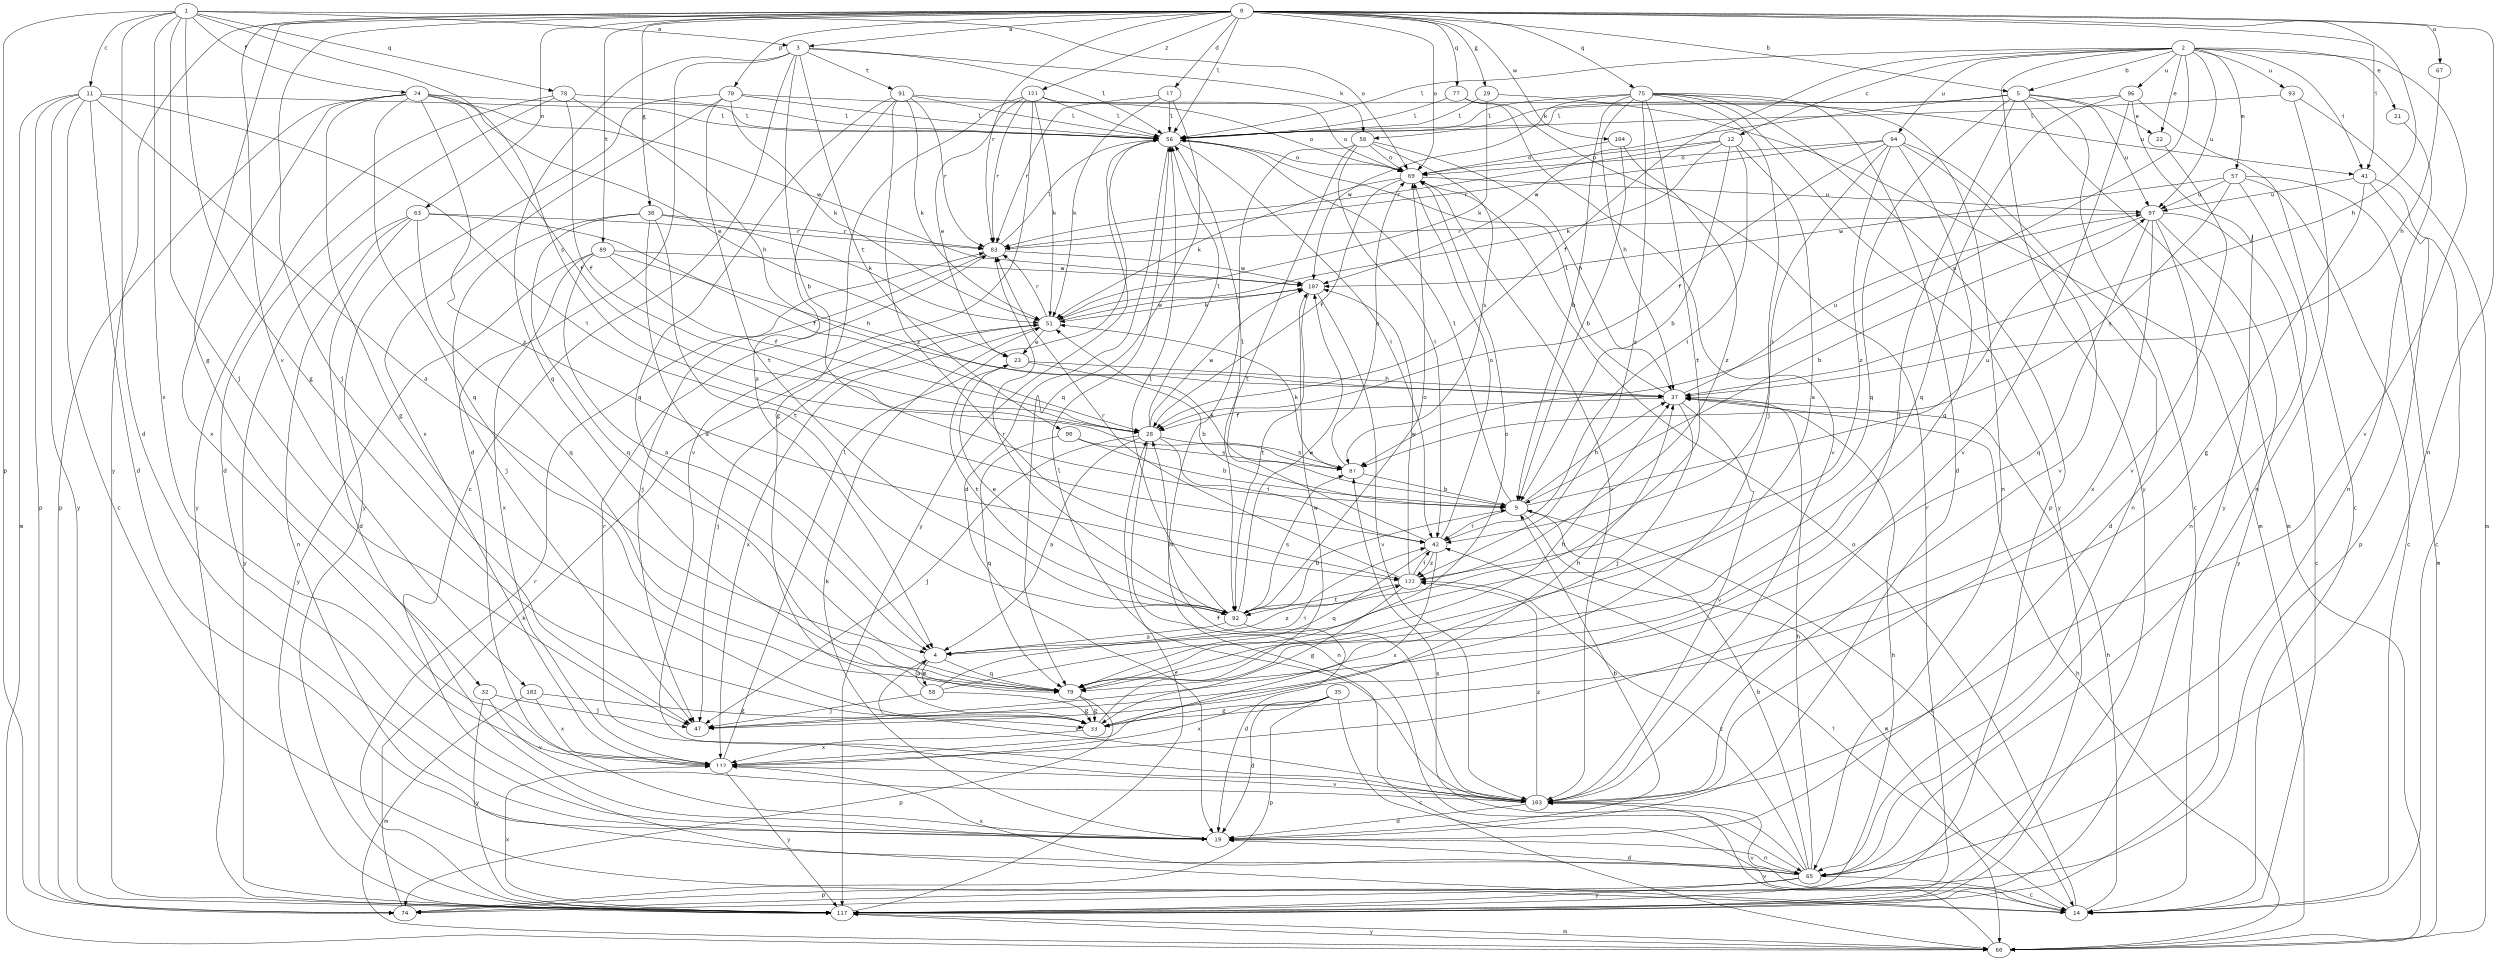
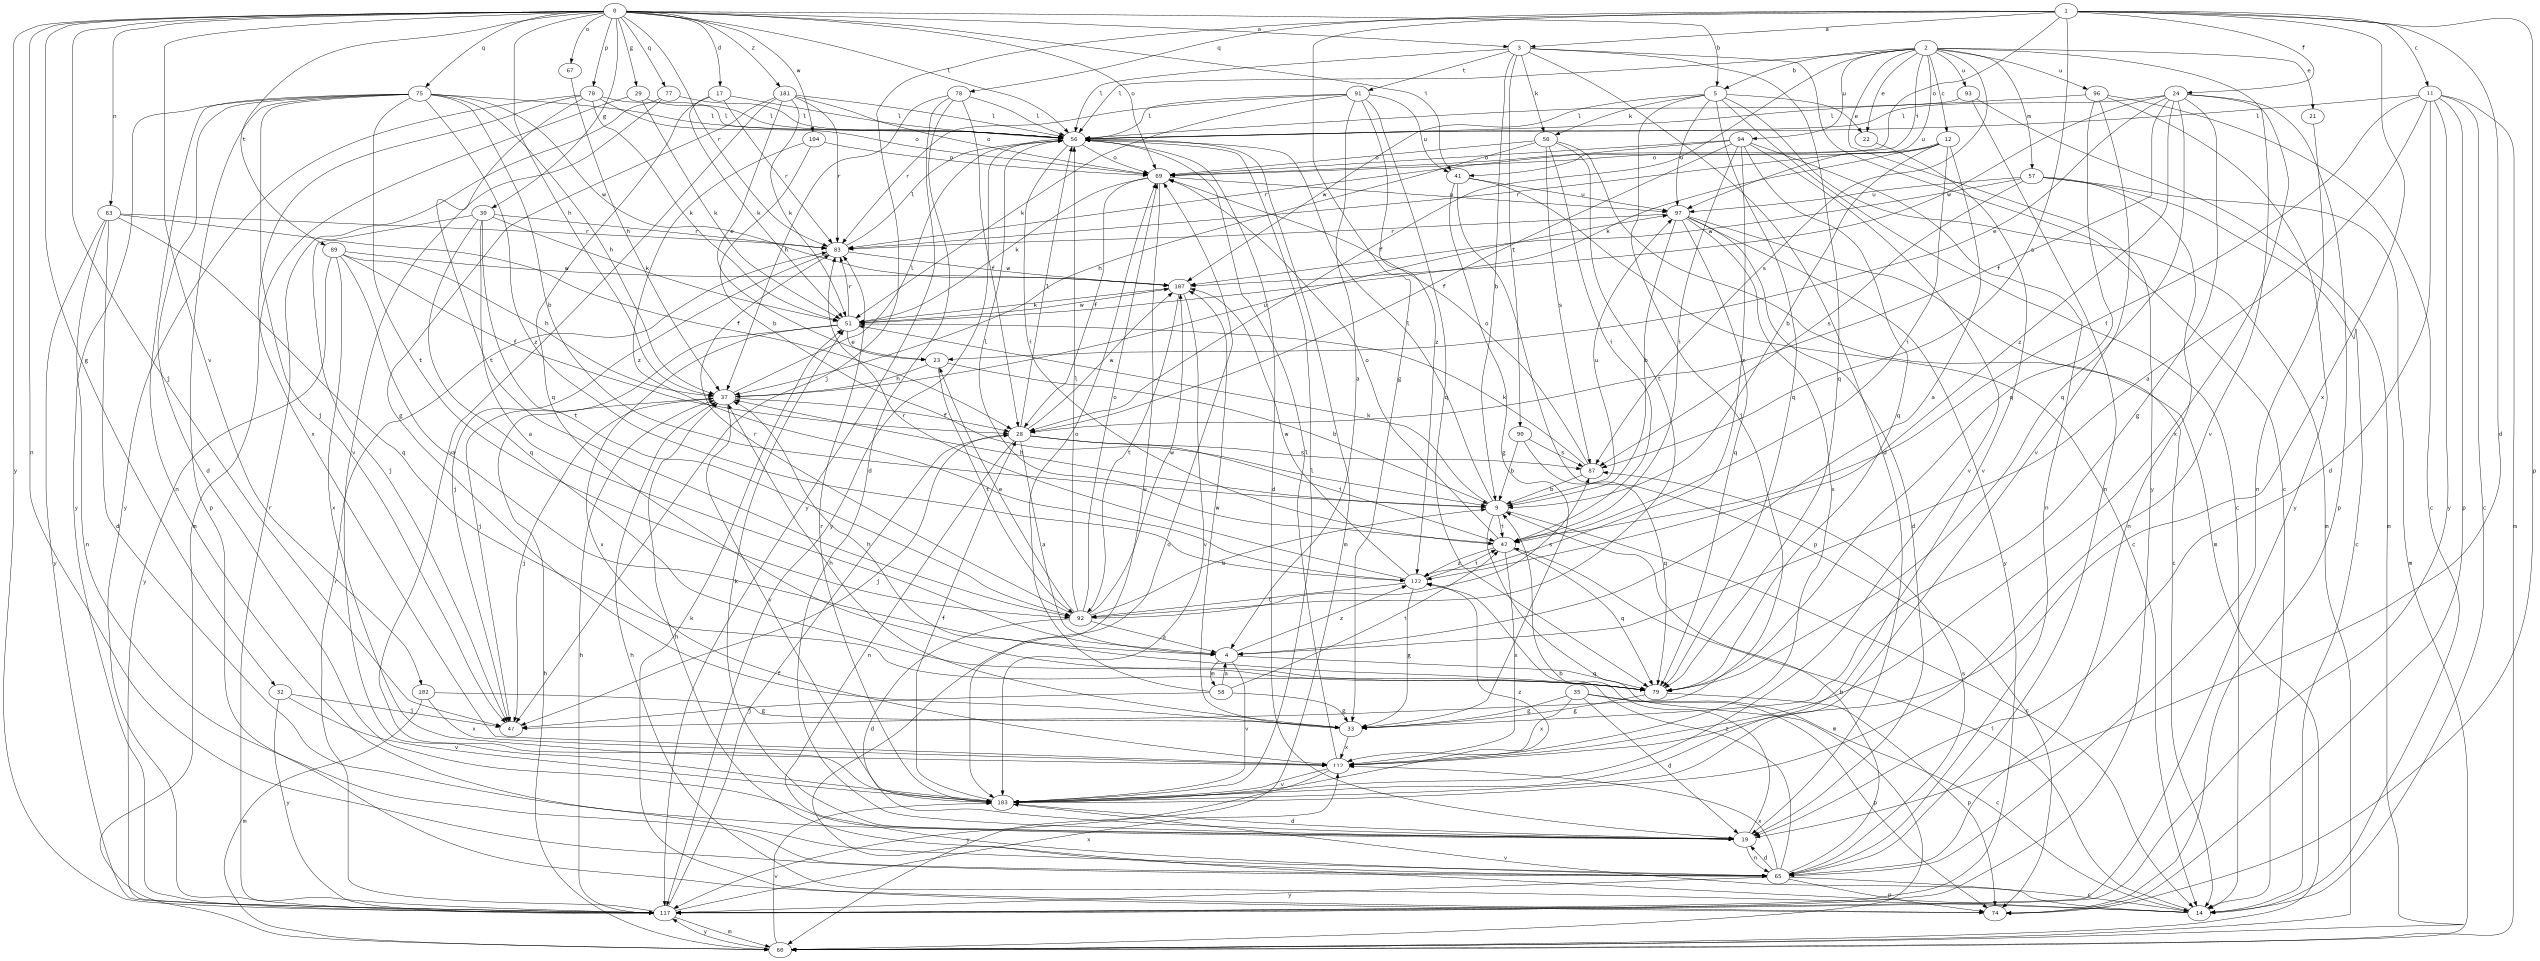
(1033, 94) -> (785, 94)
none -> (1323, 641)
